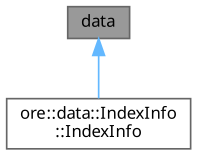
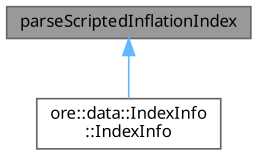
(99, 23) -> (129, 23)
